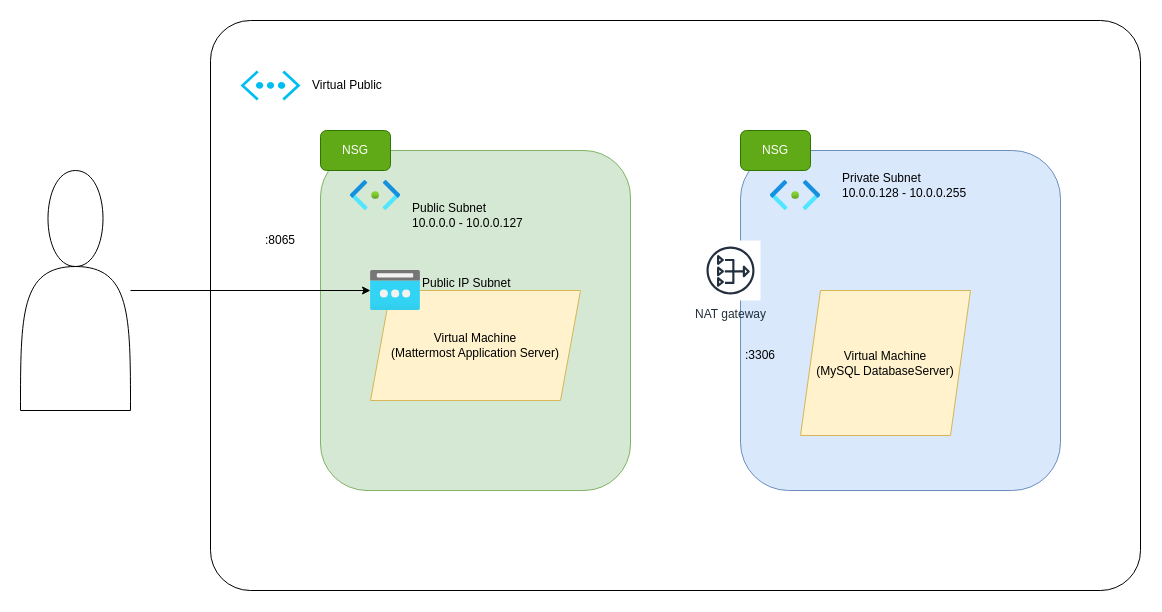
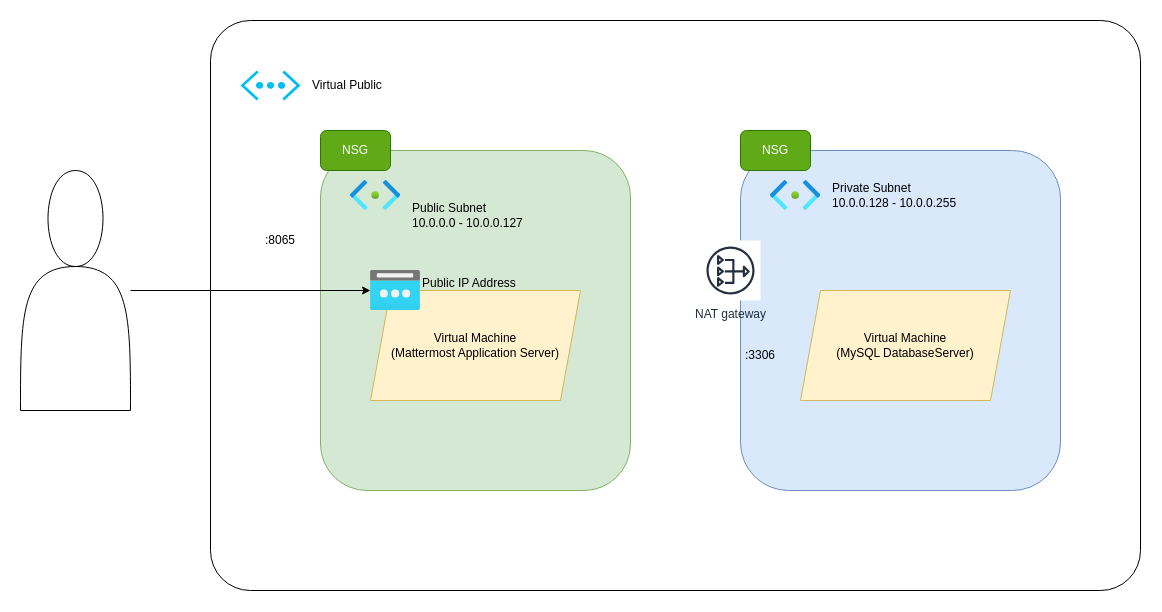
(946, 186) -> (936, 196)
(470, 291) -> (473, 291)
(886, 363) -> (906, 346)
